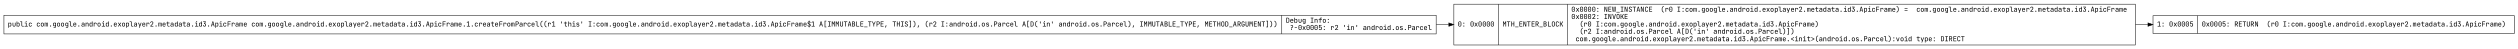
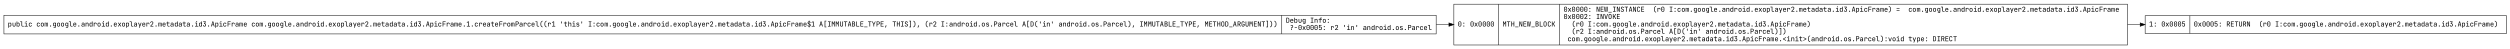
(1533, 24) -> (1529, 24)
